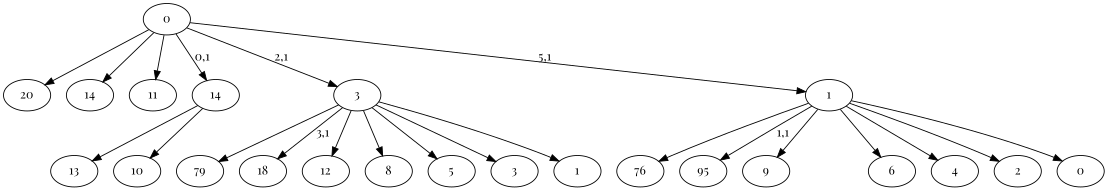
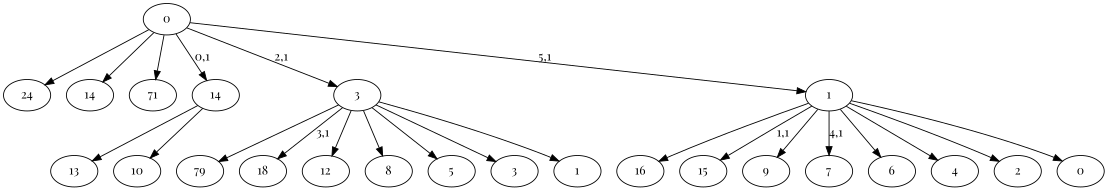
(27, 95) -> (27, 95)
(153, 95) -> (153, 95)
(640, 171) -> (640, 171)
(703, 171) -> (703, 171)
none -> (829, 171)
